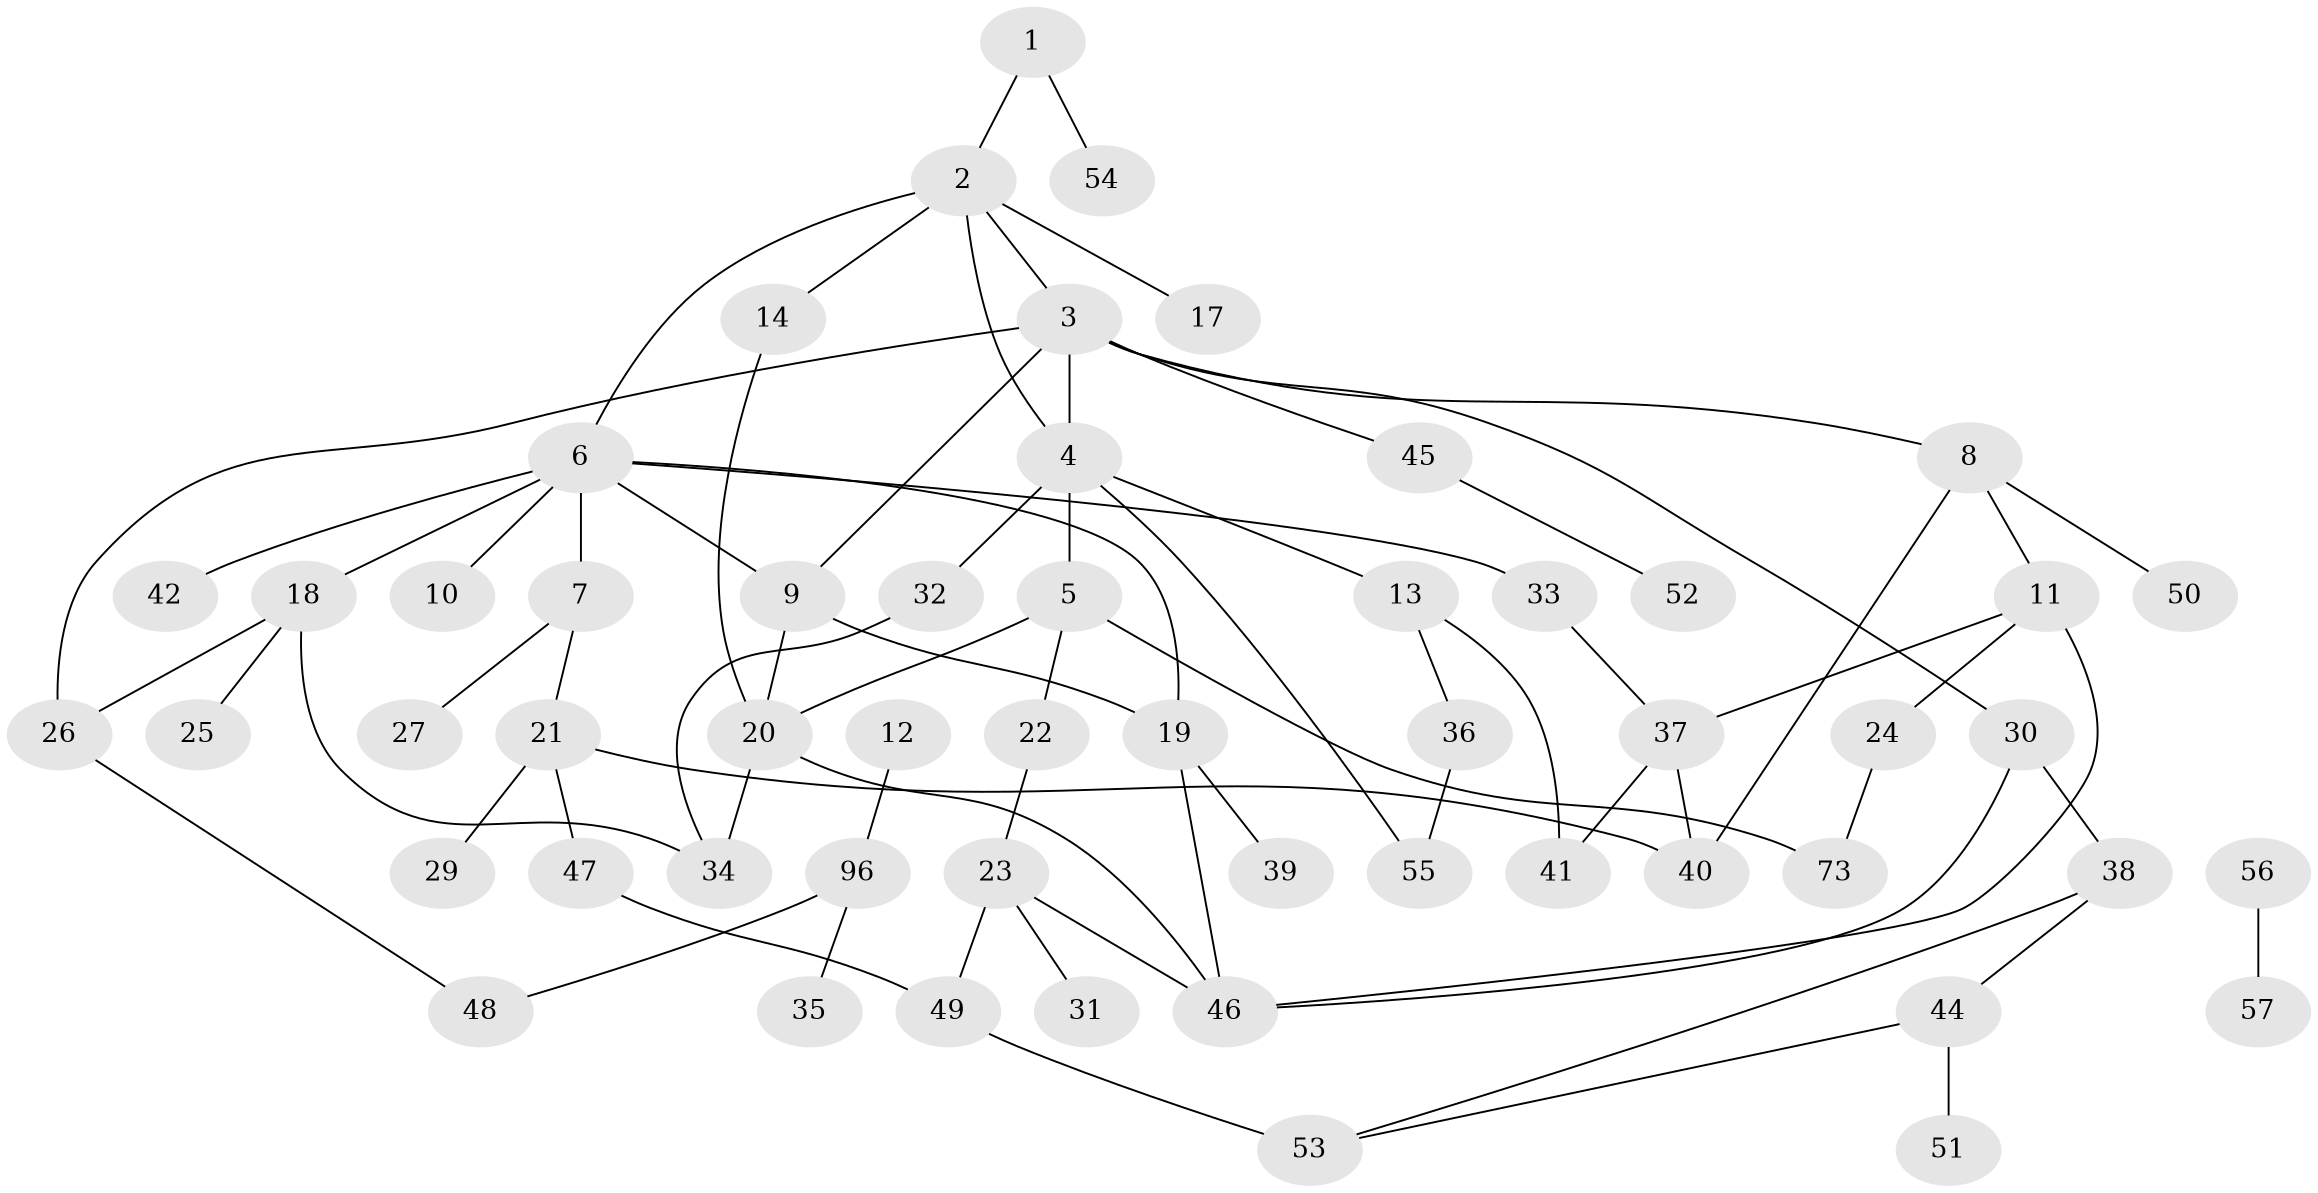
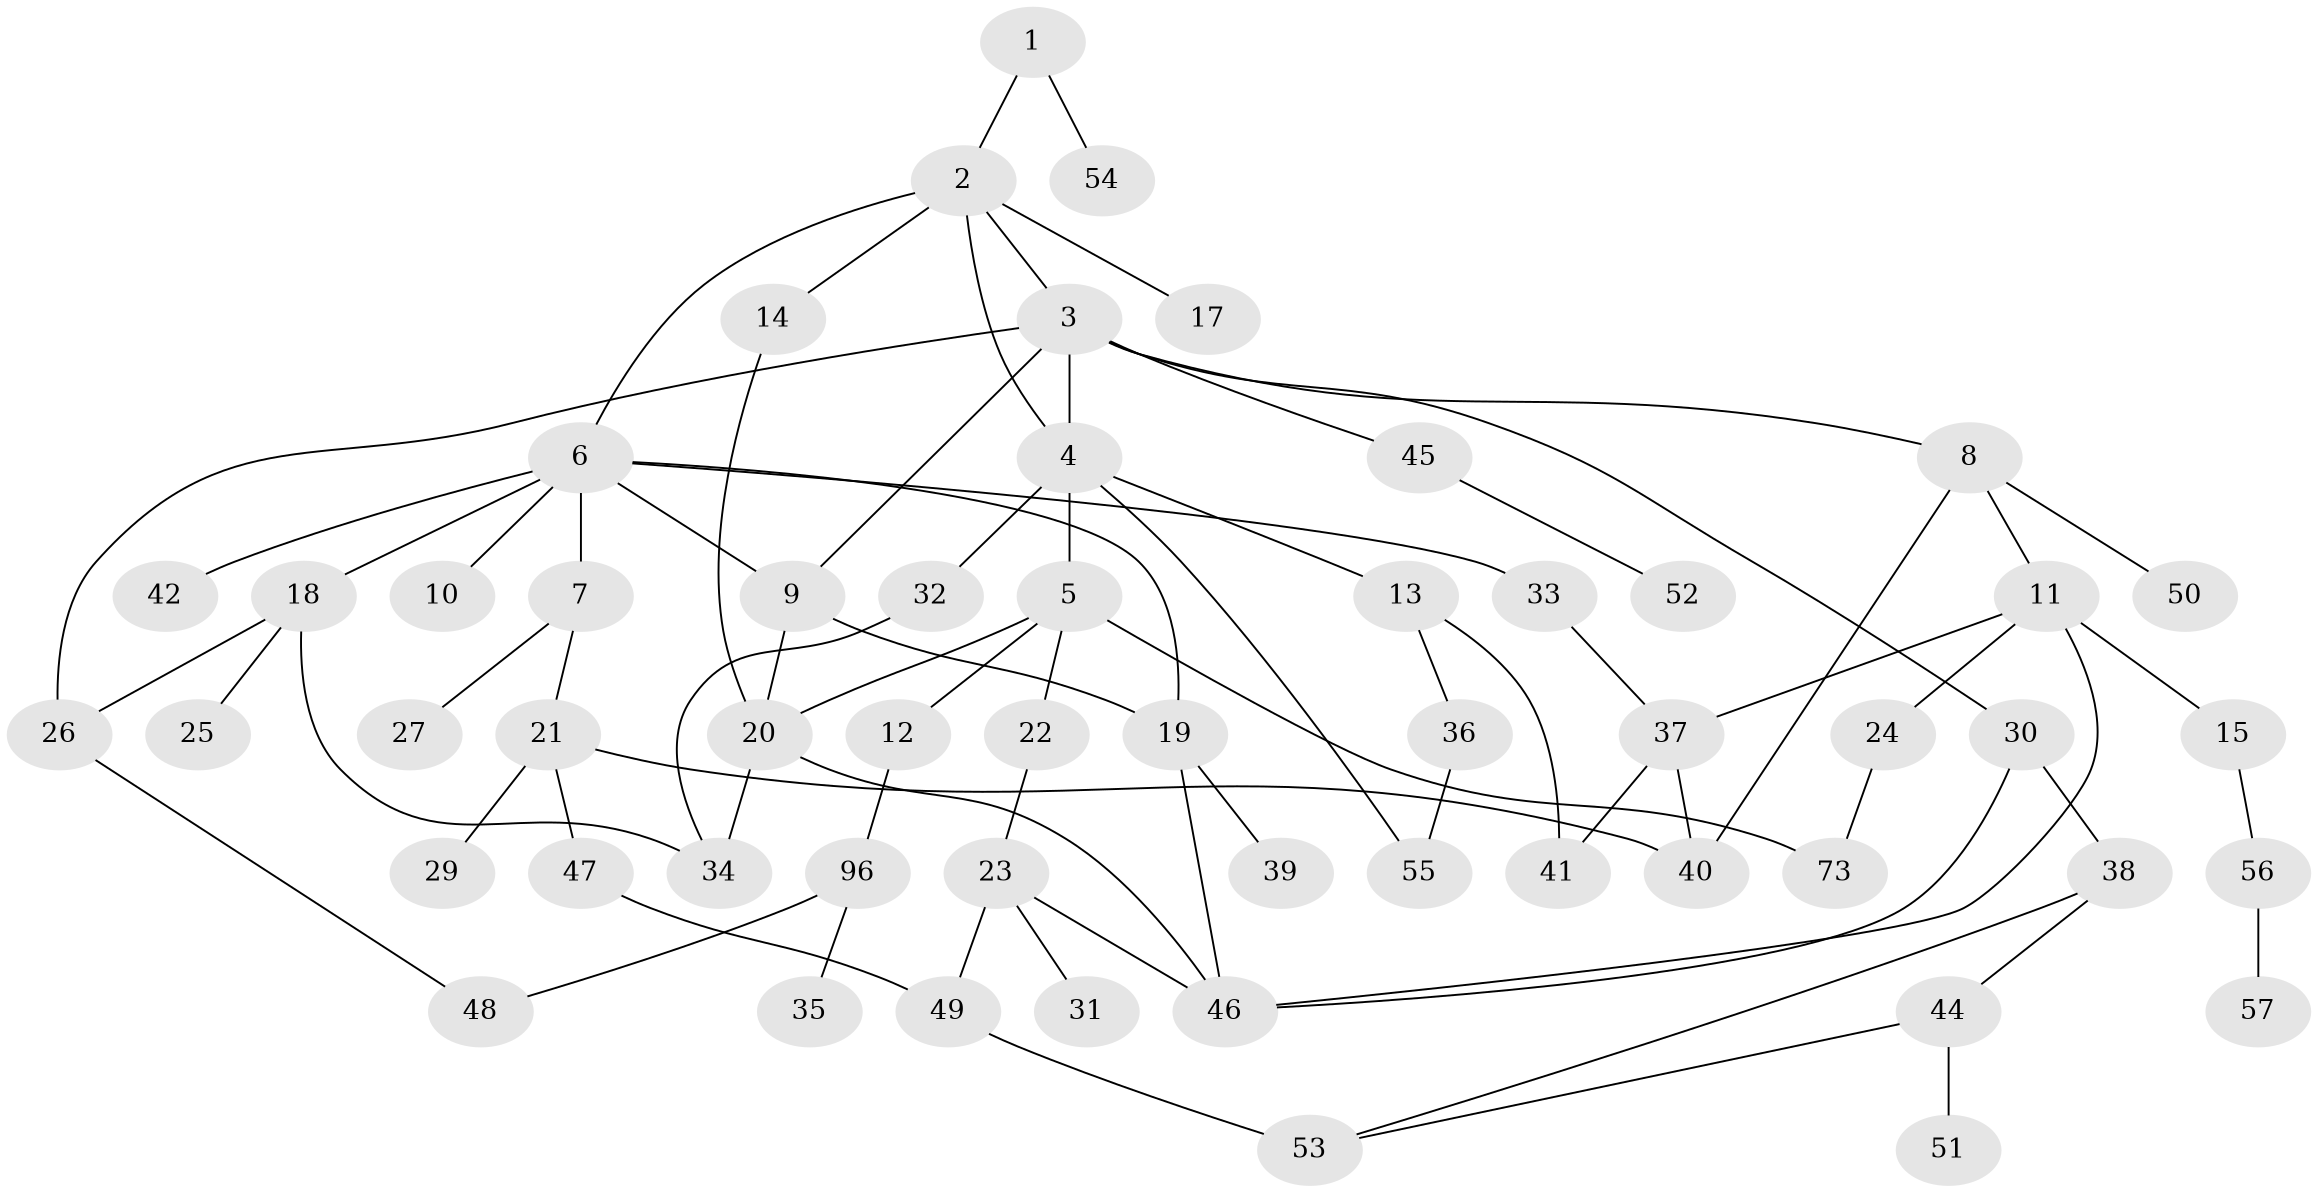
none -> (997, 655)
none -> (2233, 735)
